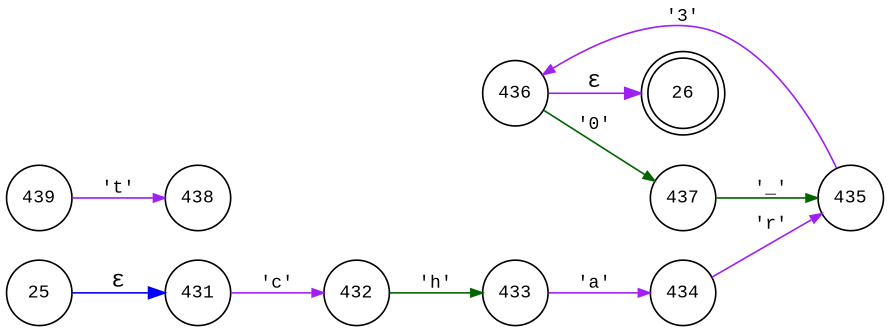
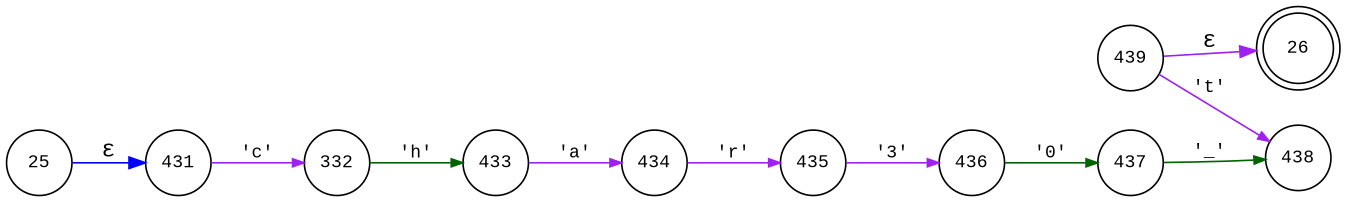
(586, 93) -> (1202, 54)
(761, 198) -> (1209, 162)
(357, 293) -> (337, 163)
